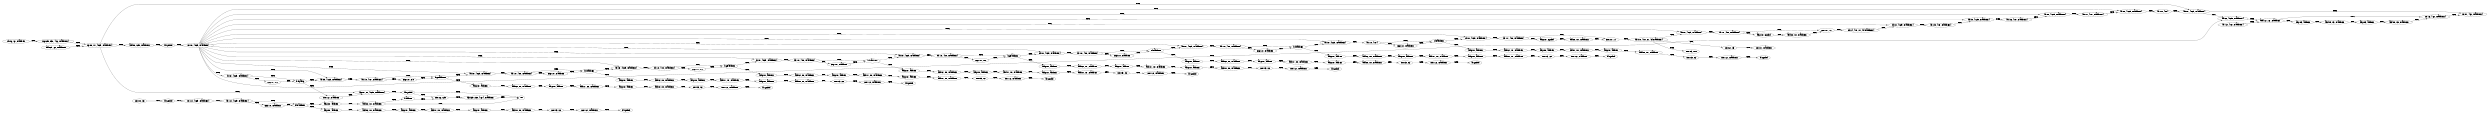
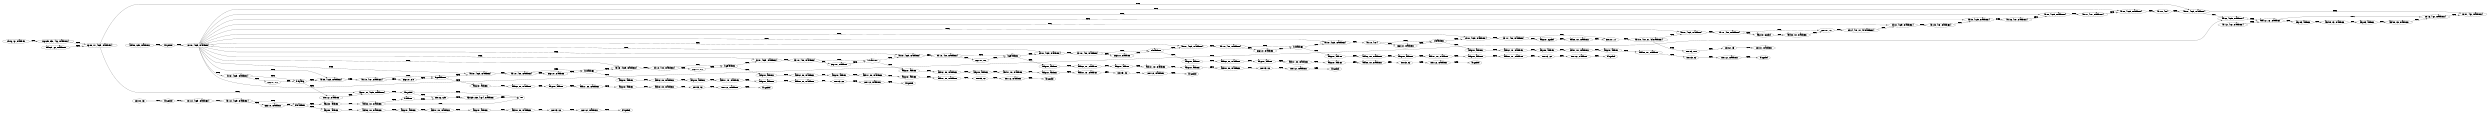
(1692, 44) -> (1710, 50)
(121, 45) -> none
(423, 99) -> (423, 99)
